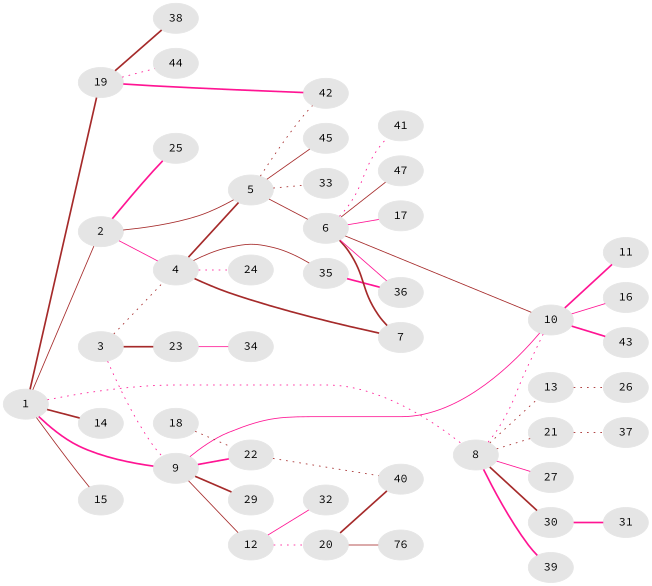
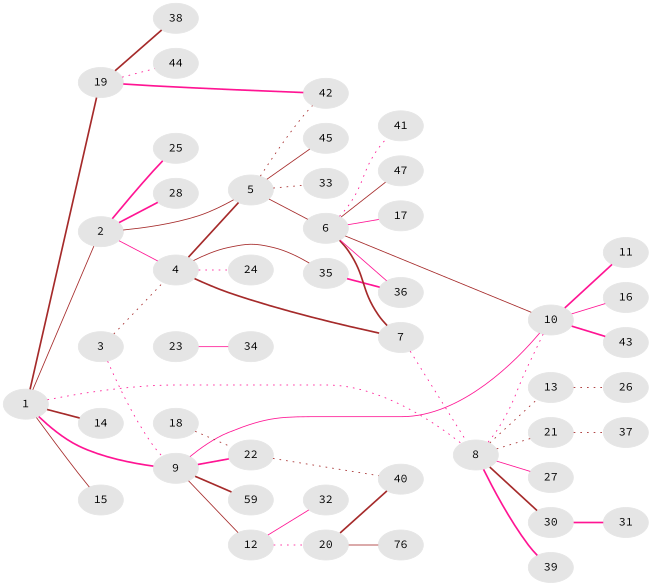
none -> (176, 193)
(138, 347) -> none
none -> (438, 396)
(251, 500) -> (251, 500)
